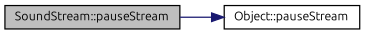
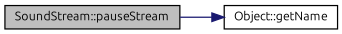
(292, 17) -> (281, 17)
